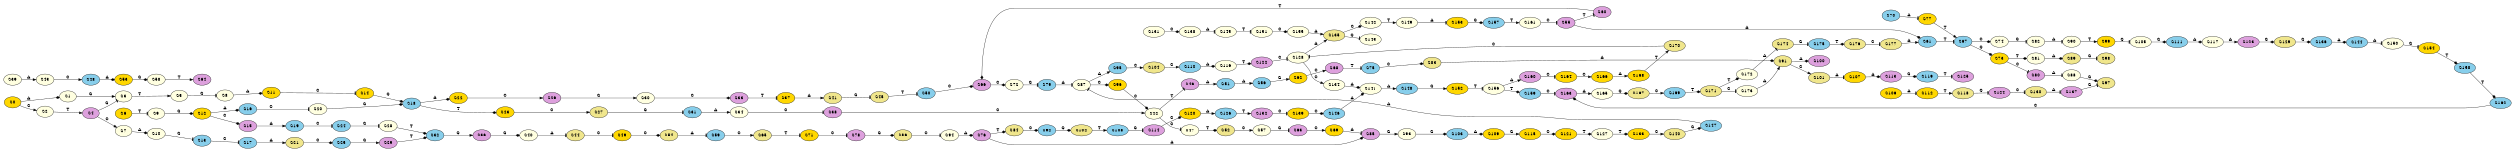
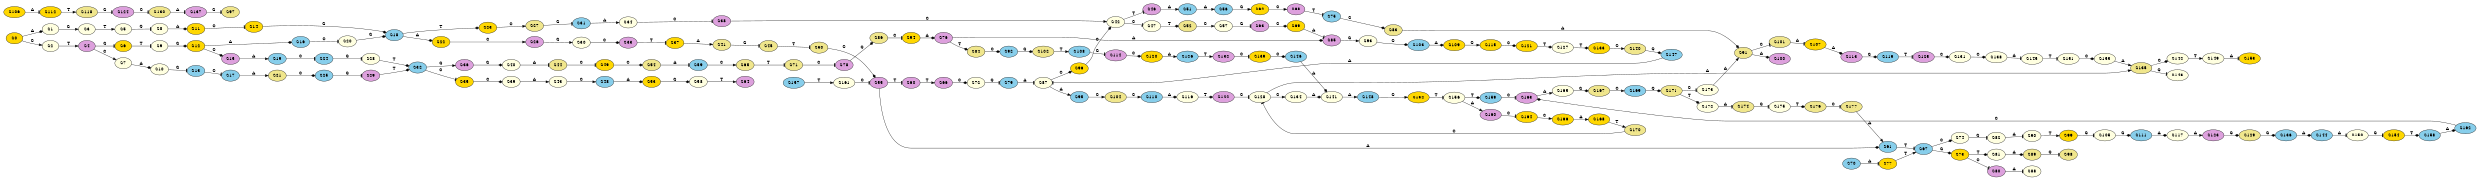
(1263, 8) -> (926, 83)
(1474, 23) -> none
(1819, 44) -> (1780, 107)
none -> (1940, 57)
(1799, 69) -> (1760, 48)
(2087, 79) -> none
none -> (464, 82)
(2483, 82) -> (2448, 129)
(952, 89) -> (852, 55)
(1693, 90) -> (1653, 89)
(926, 93) -> (819, 48)
(107, 106) -> (104, 46)
(1315, 130) -> (1276, 26)
(809, 135) -> (794, 65)
(950, 135) -> (911, 38)
(363, 143) -> (347, 76)
